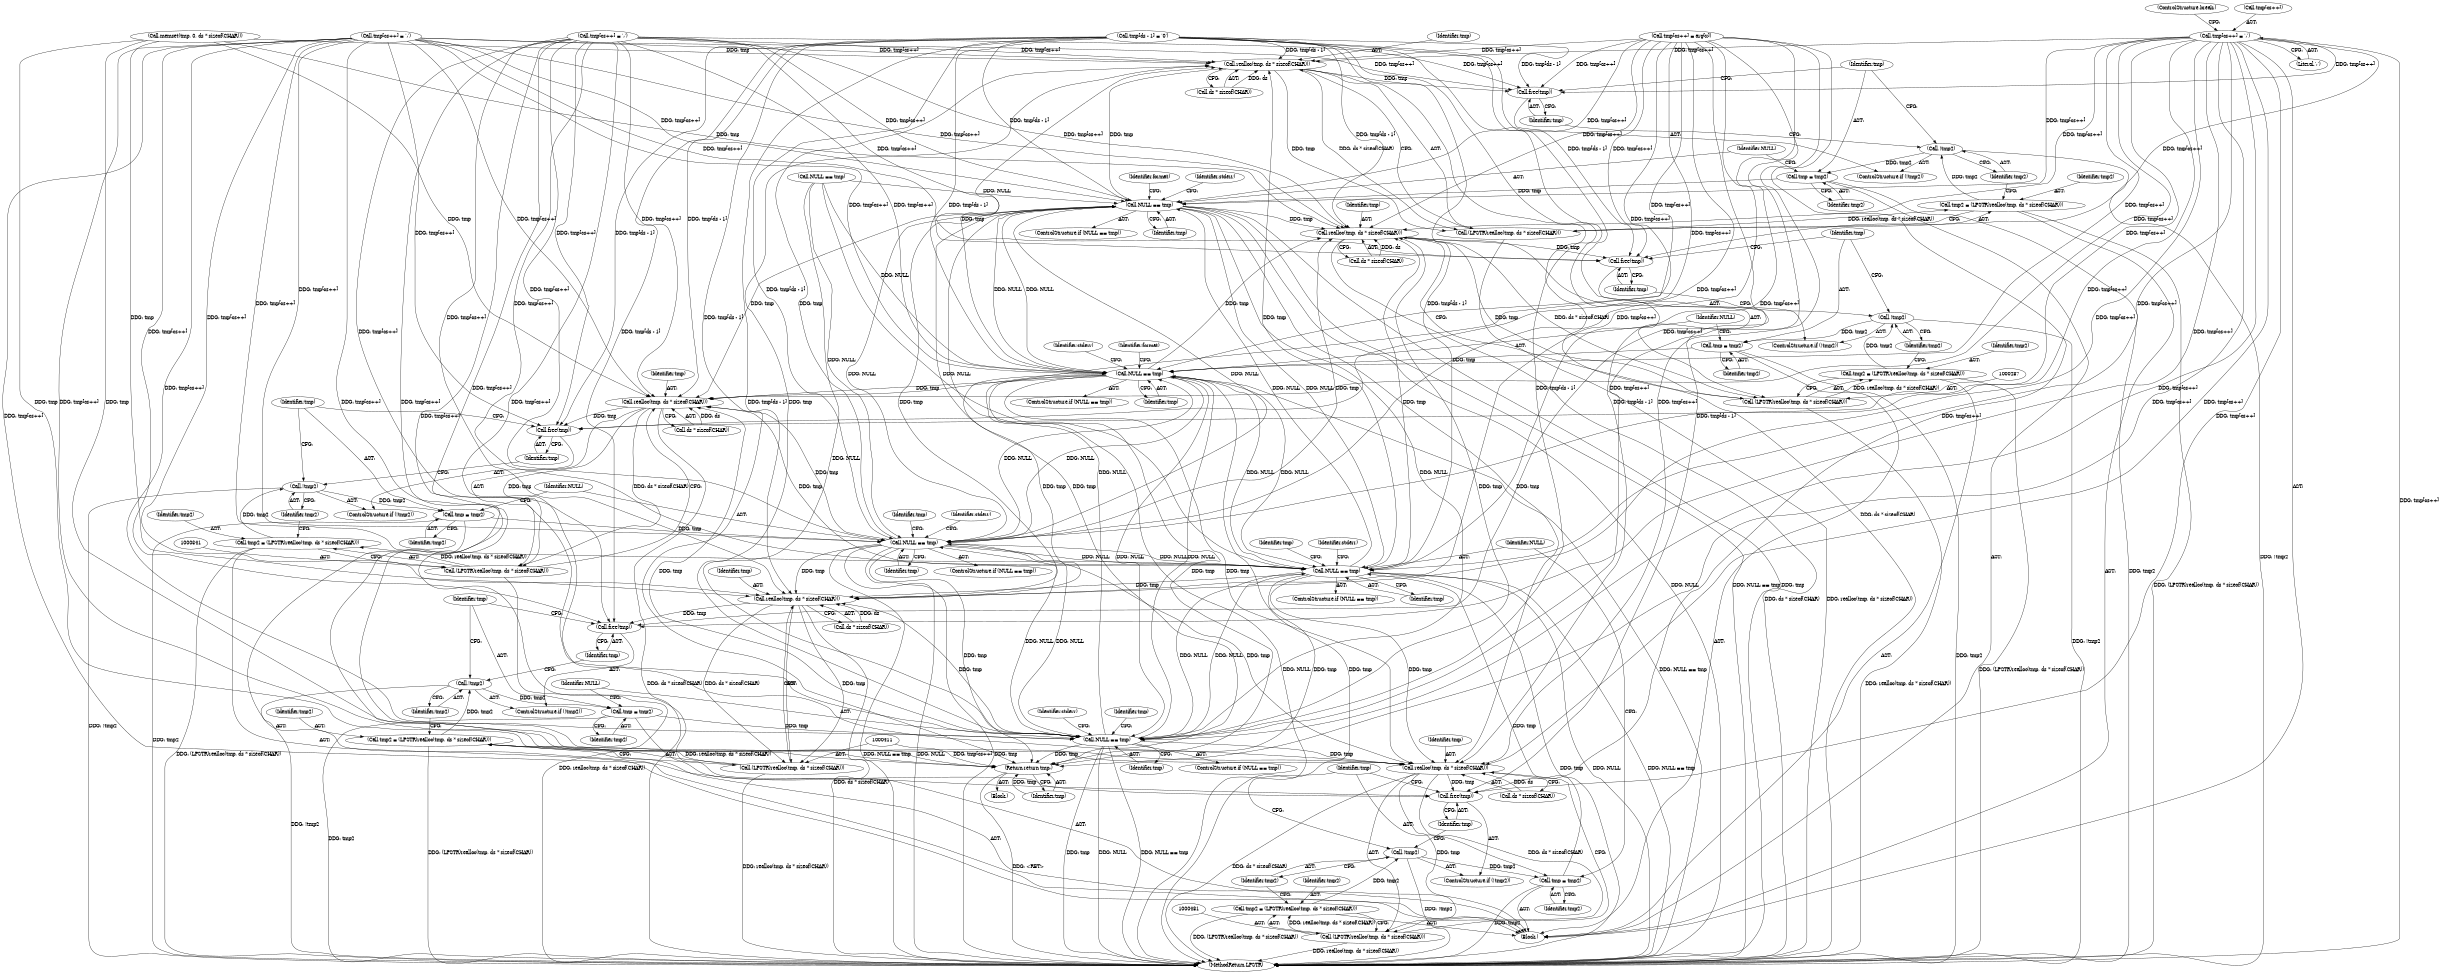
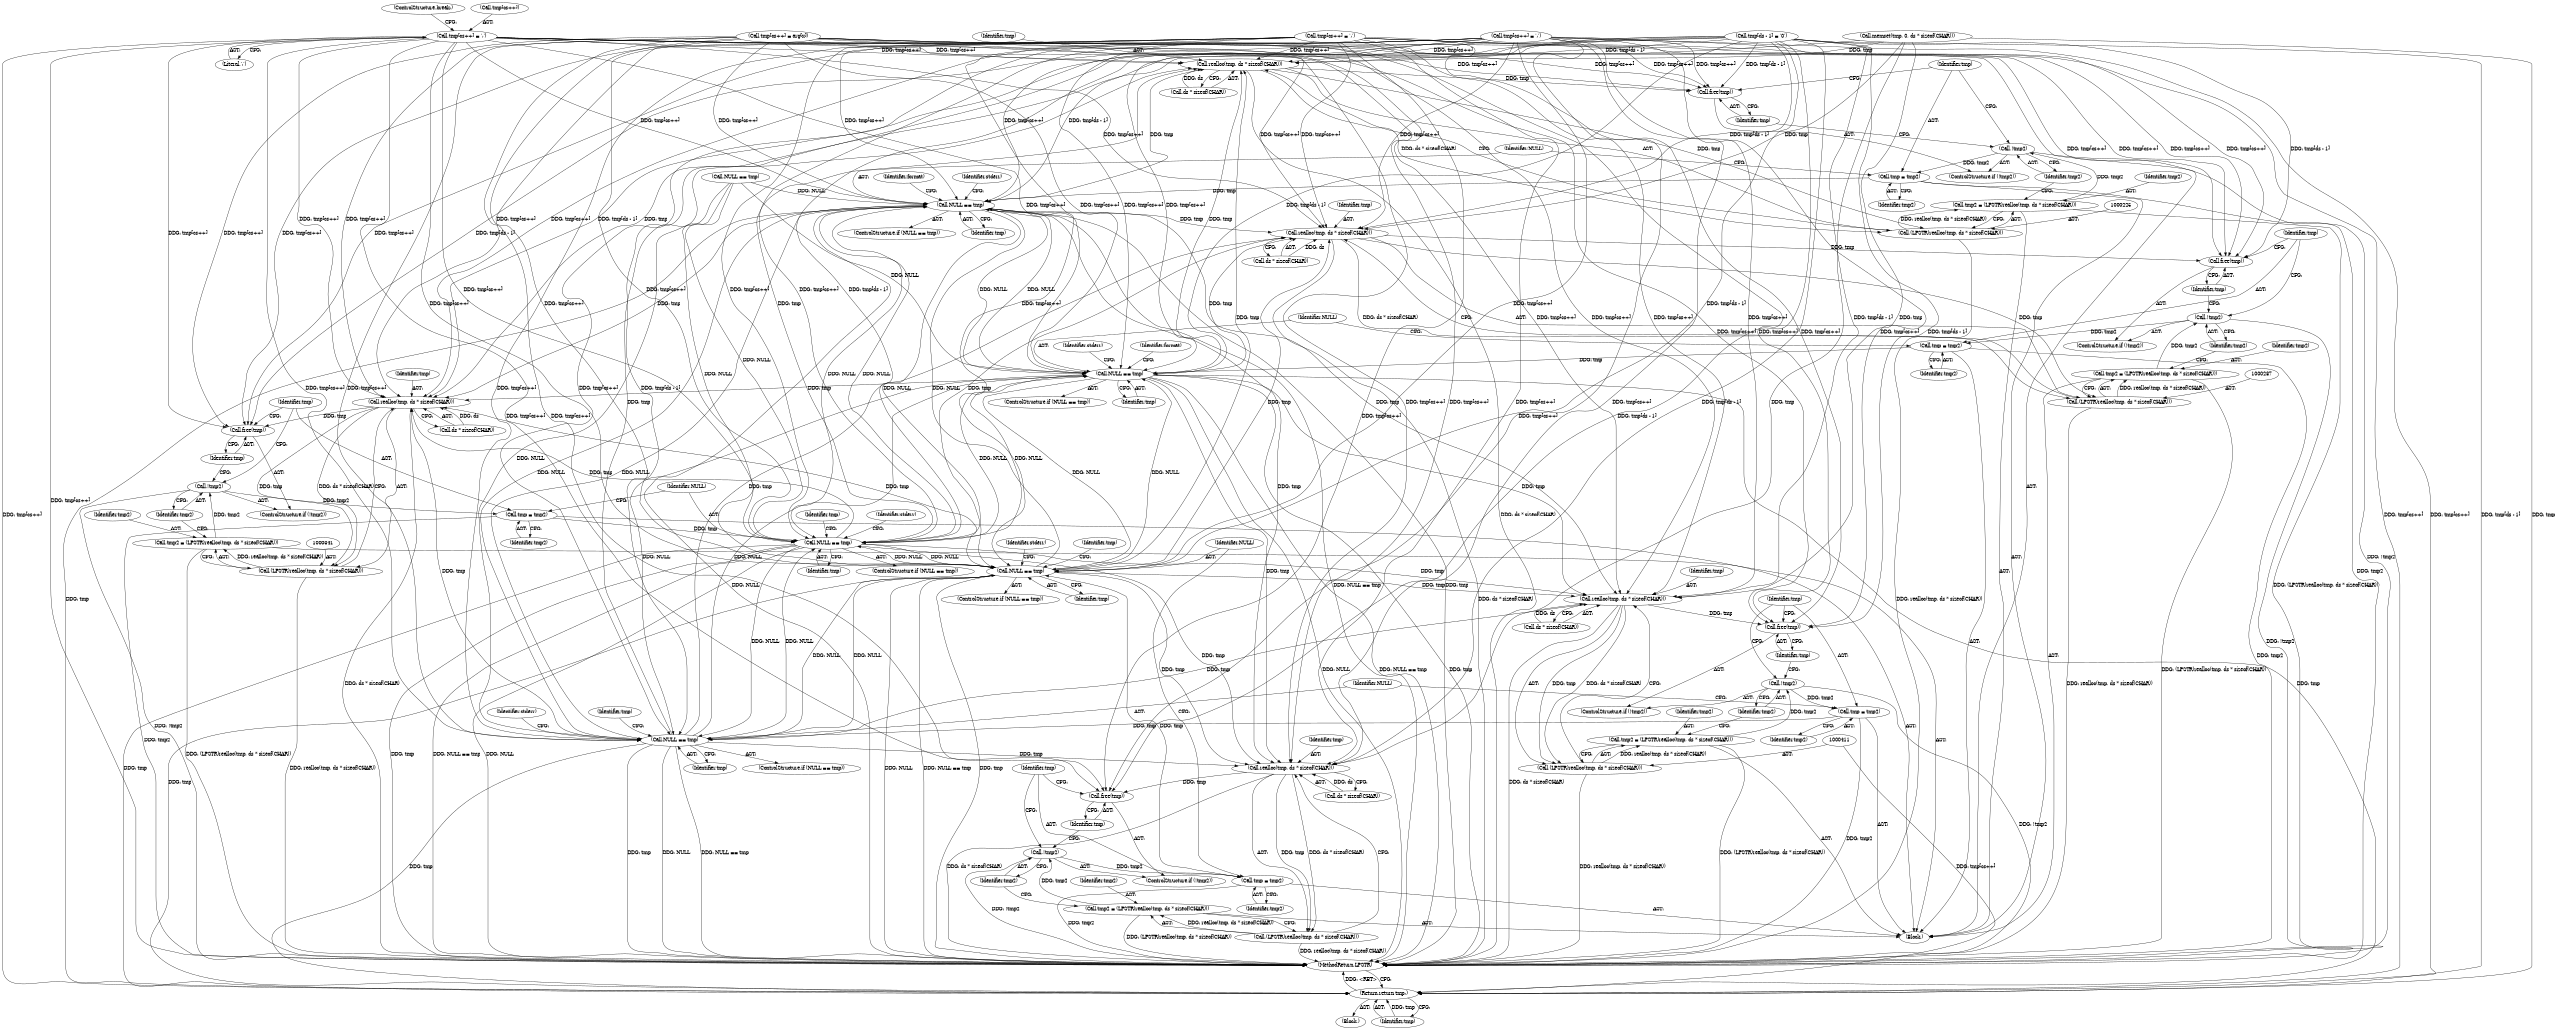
none -> (2121, 205)
(1189, 909) -> none
none -> (1375, 976)
